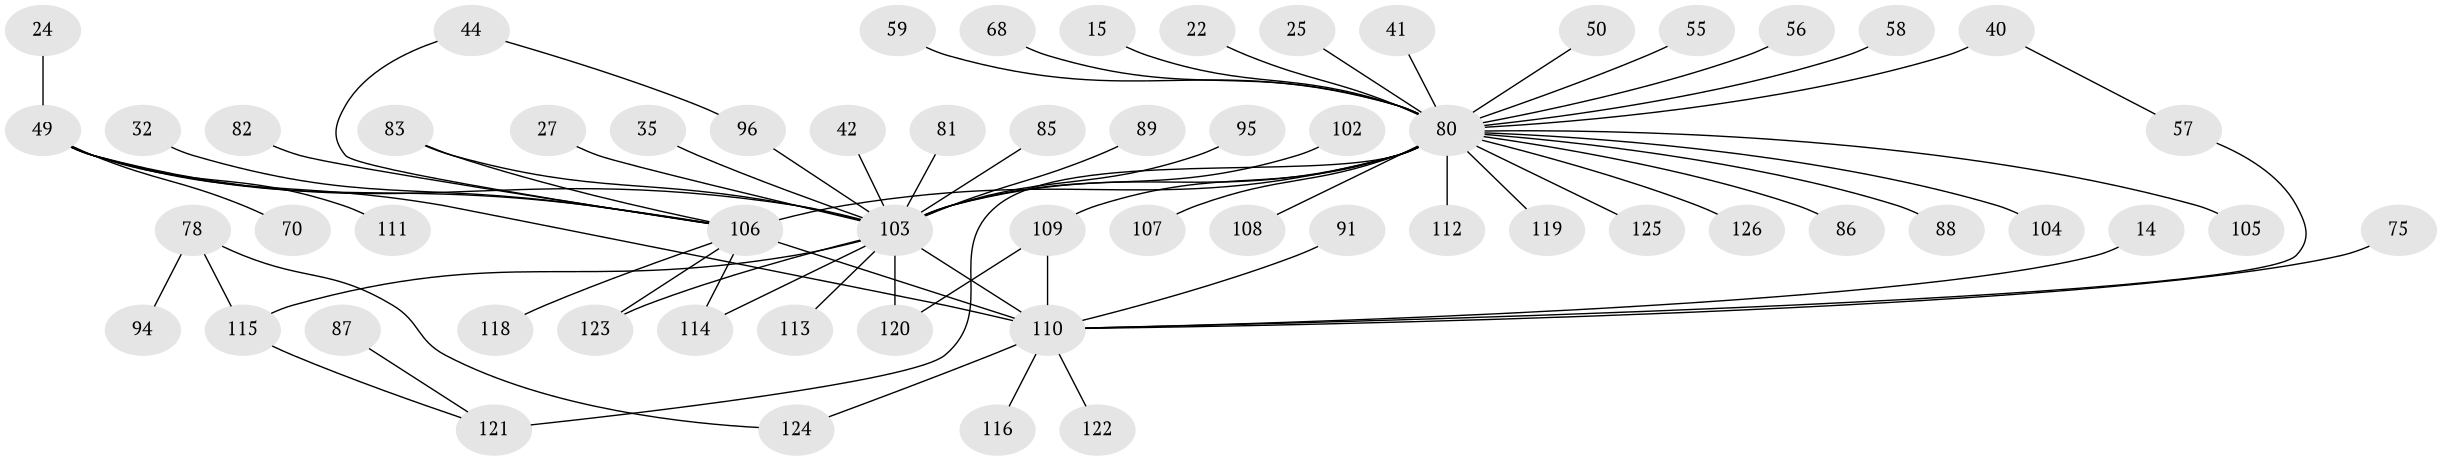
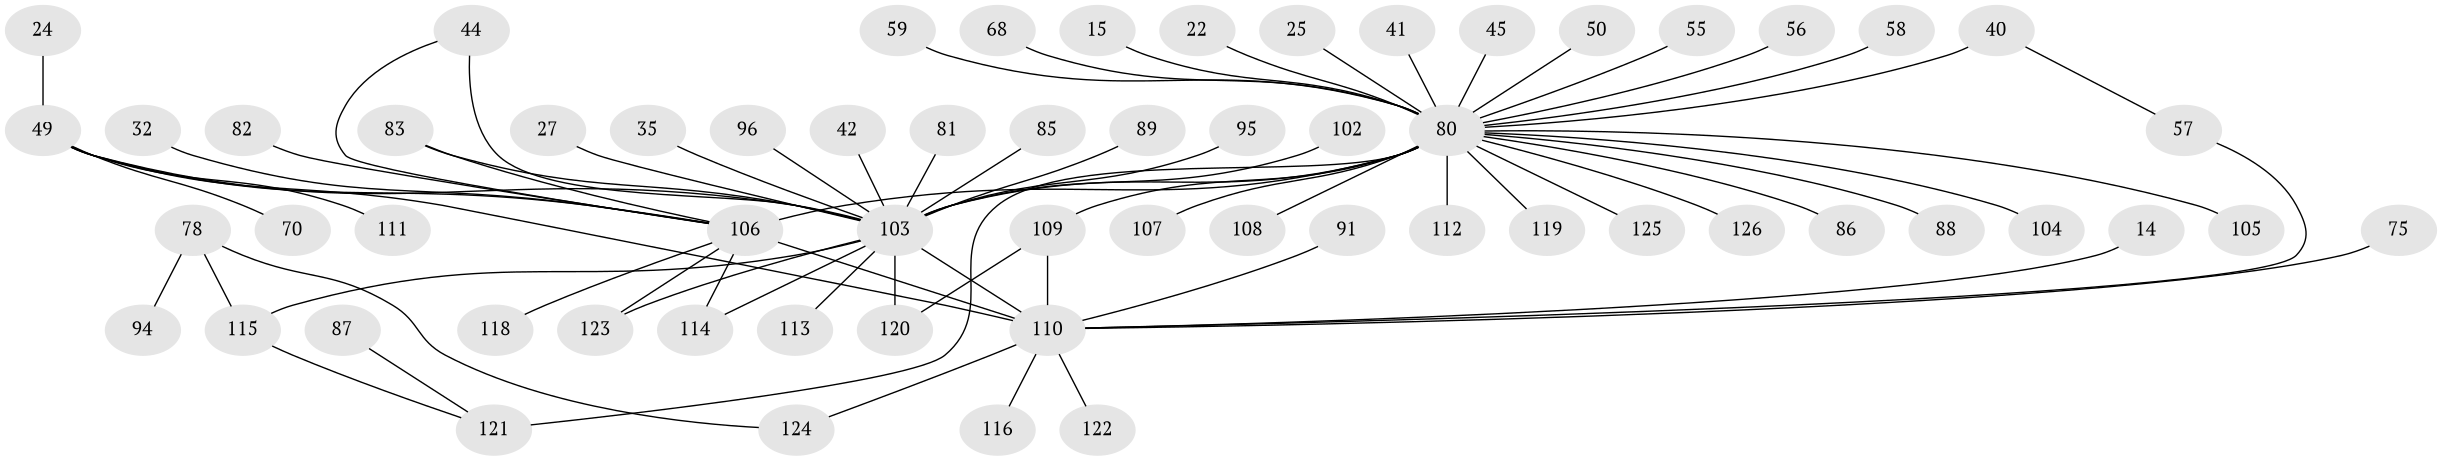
none -> (1497, 31)
(613, 75) -> (624, 191)
